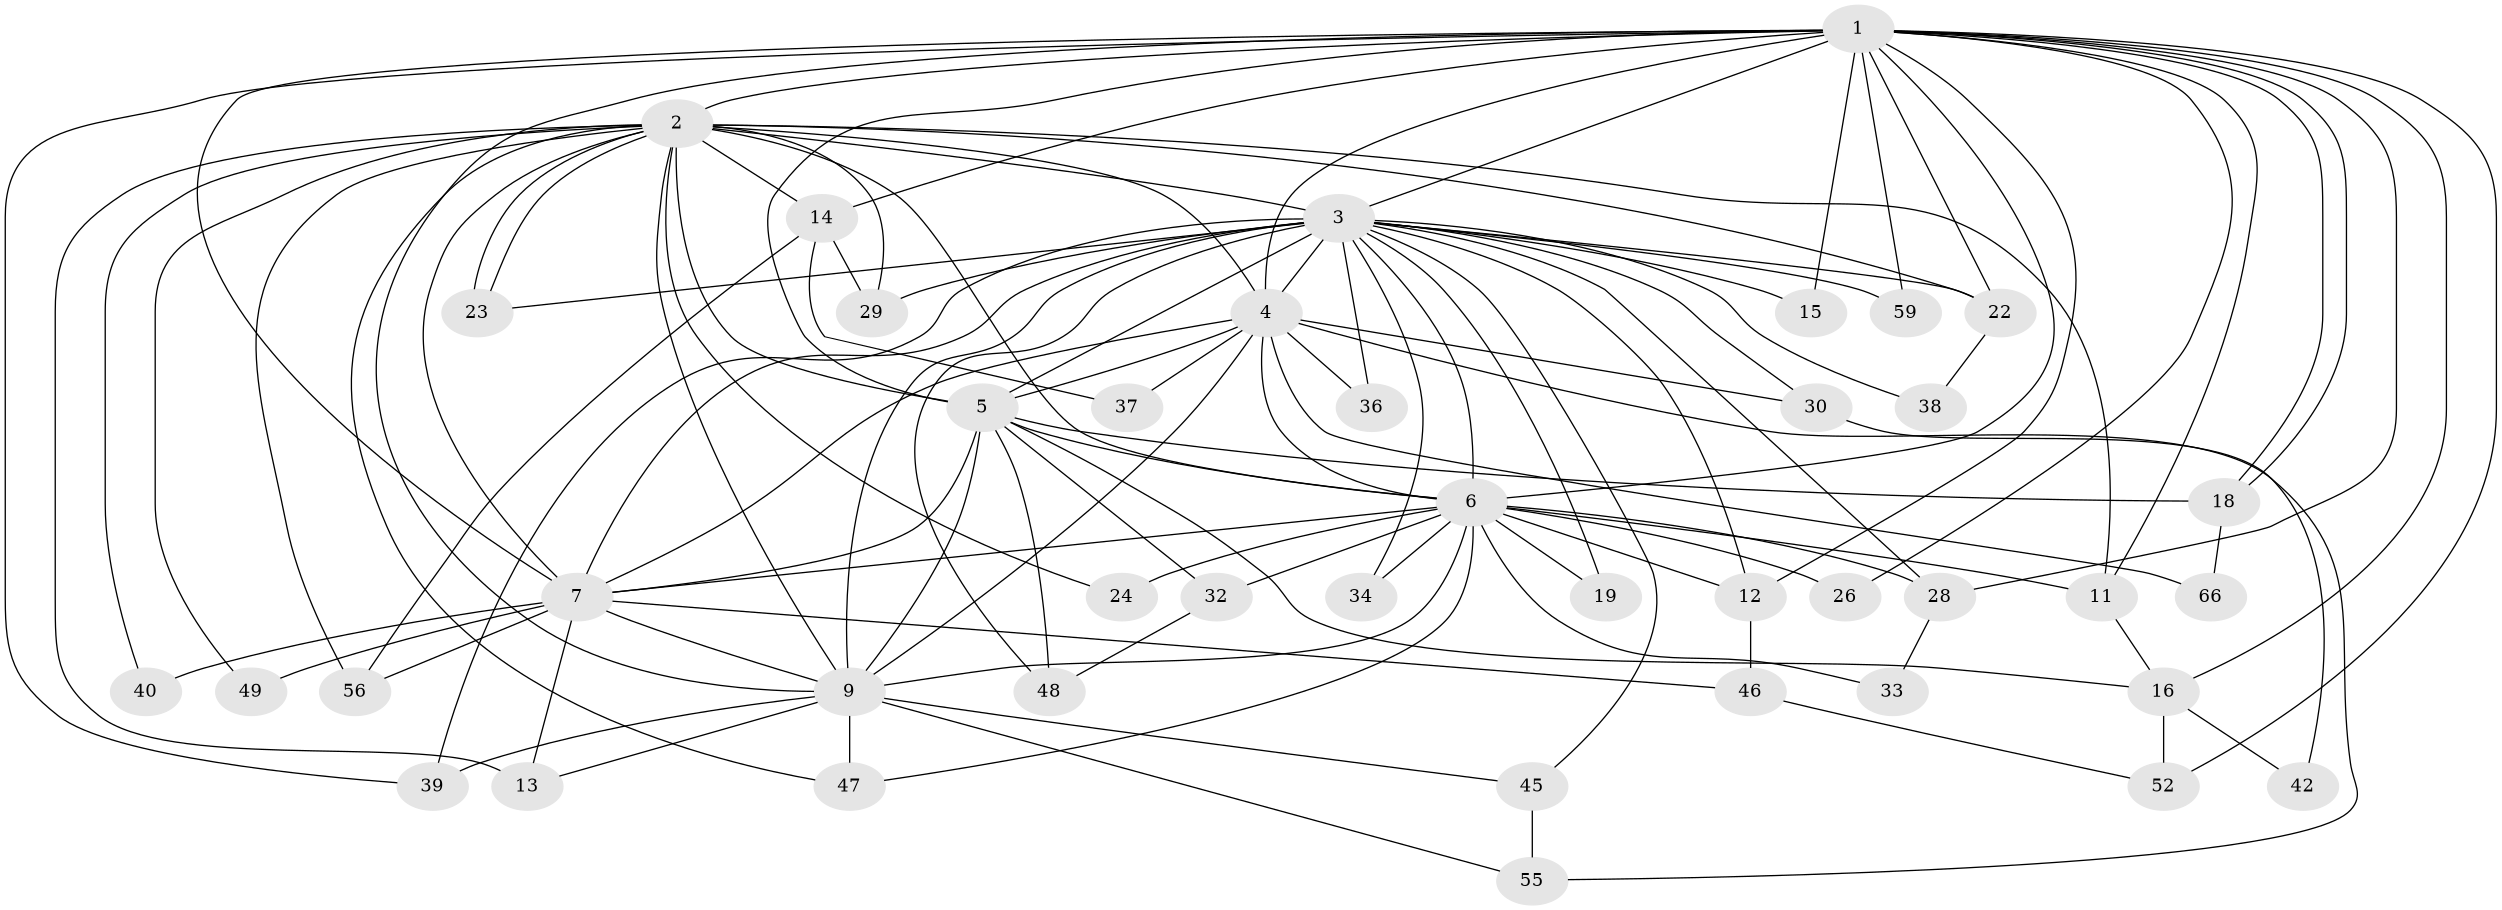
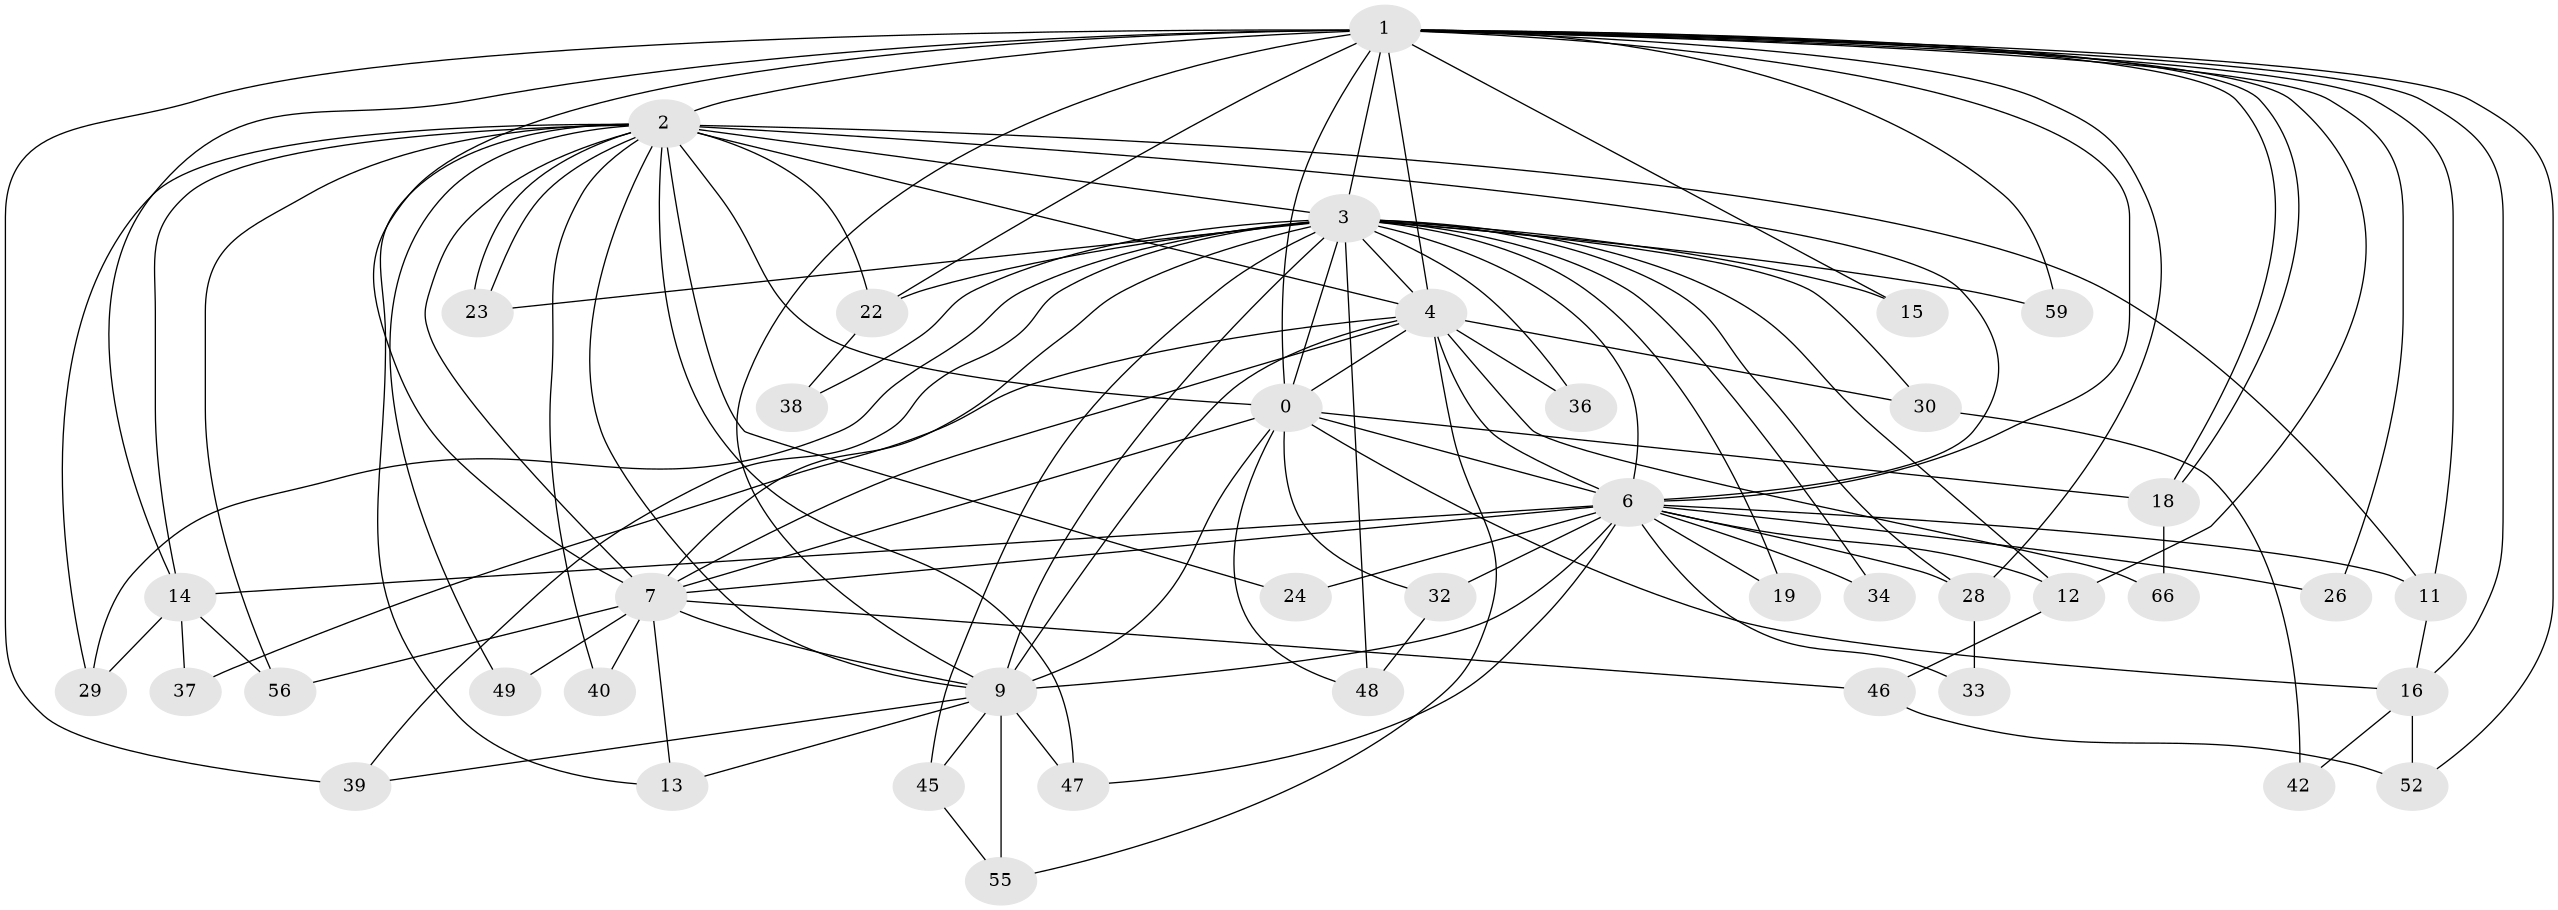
(983, 408) -> (1286, 408)
none -> (939, 548)
